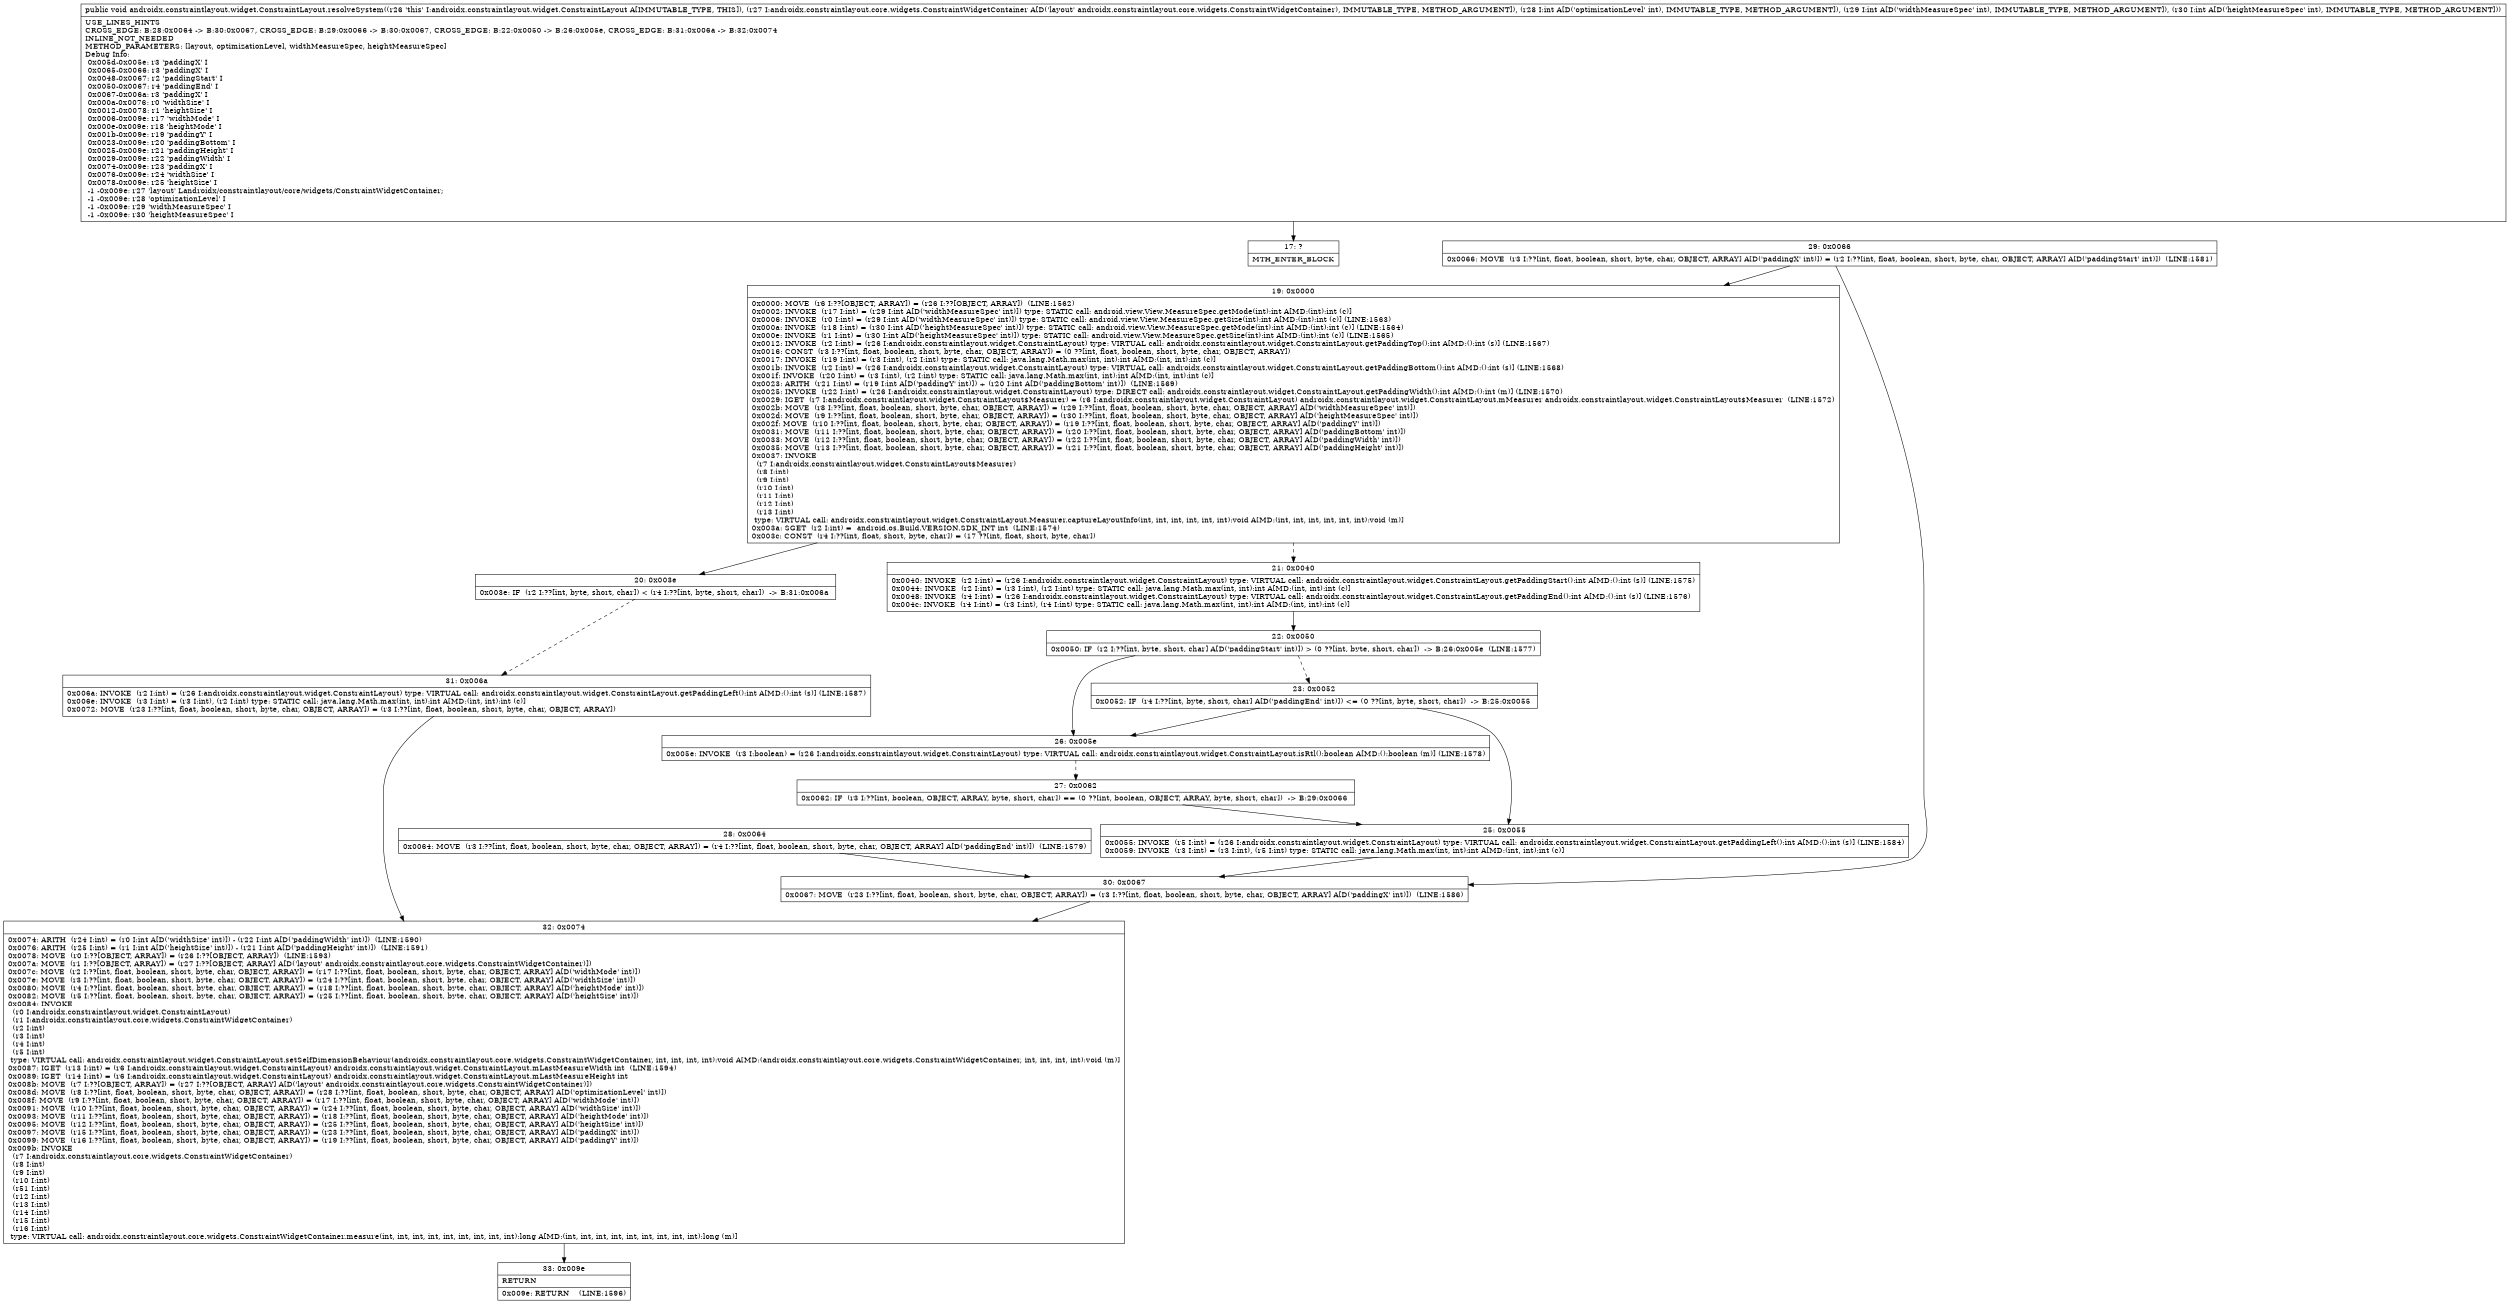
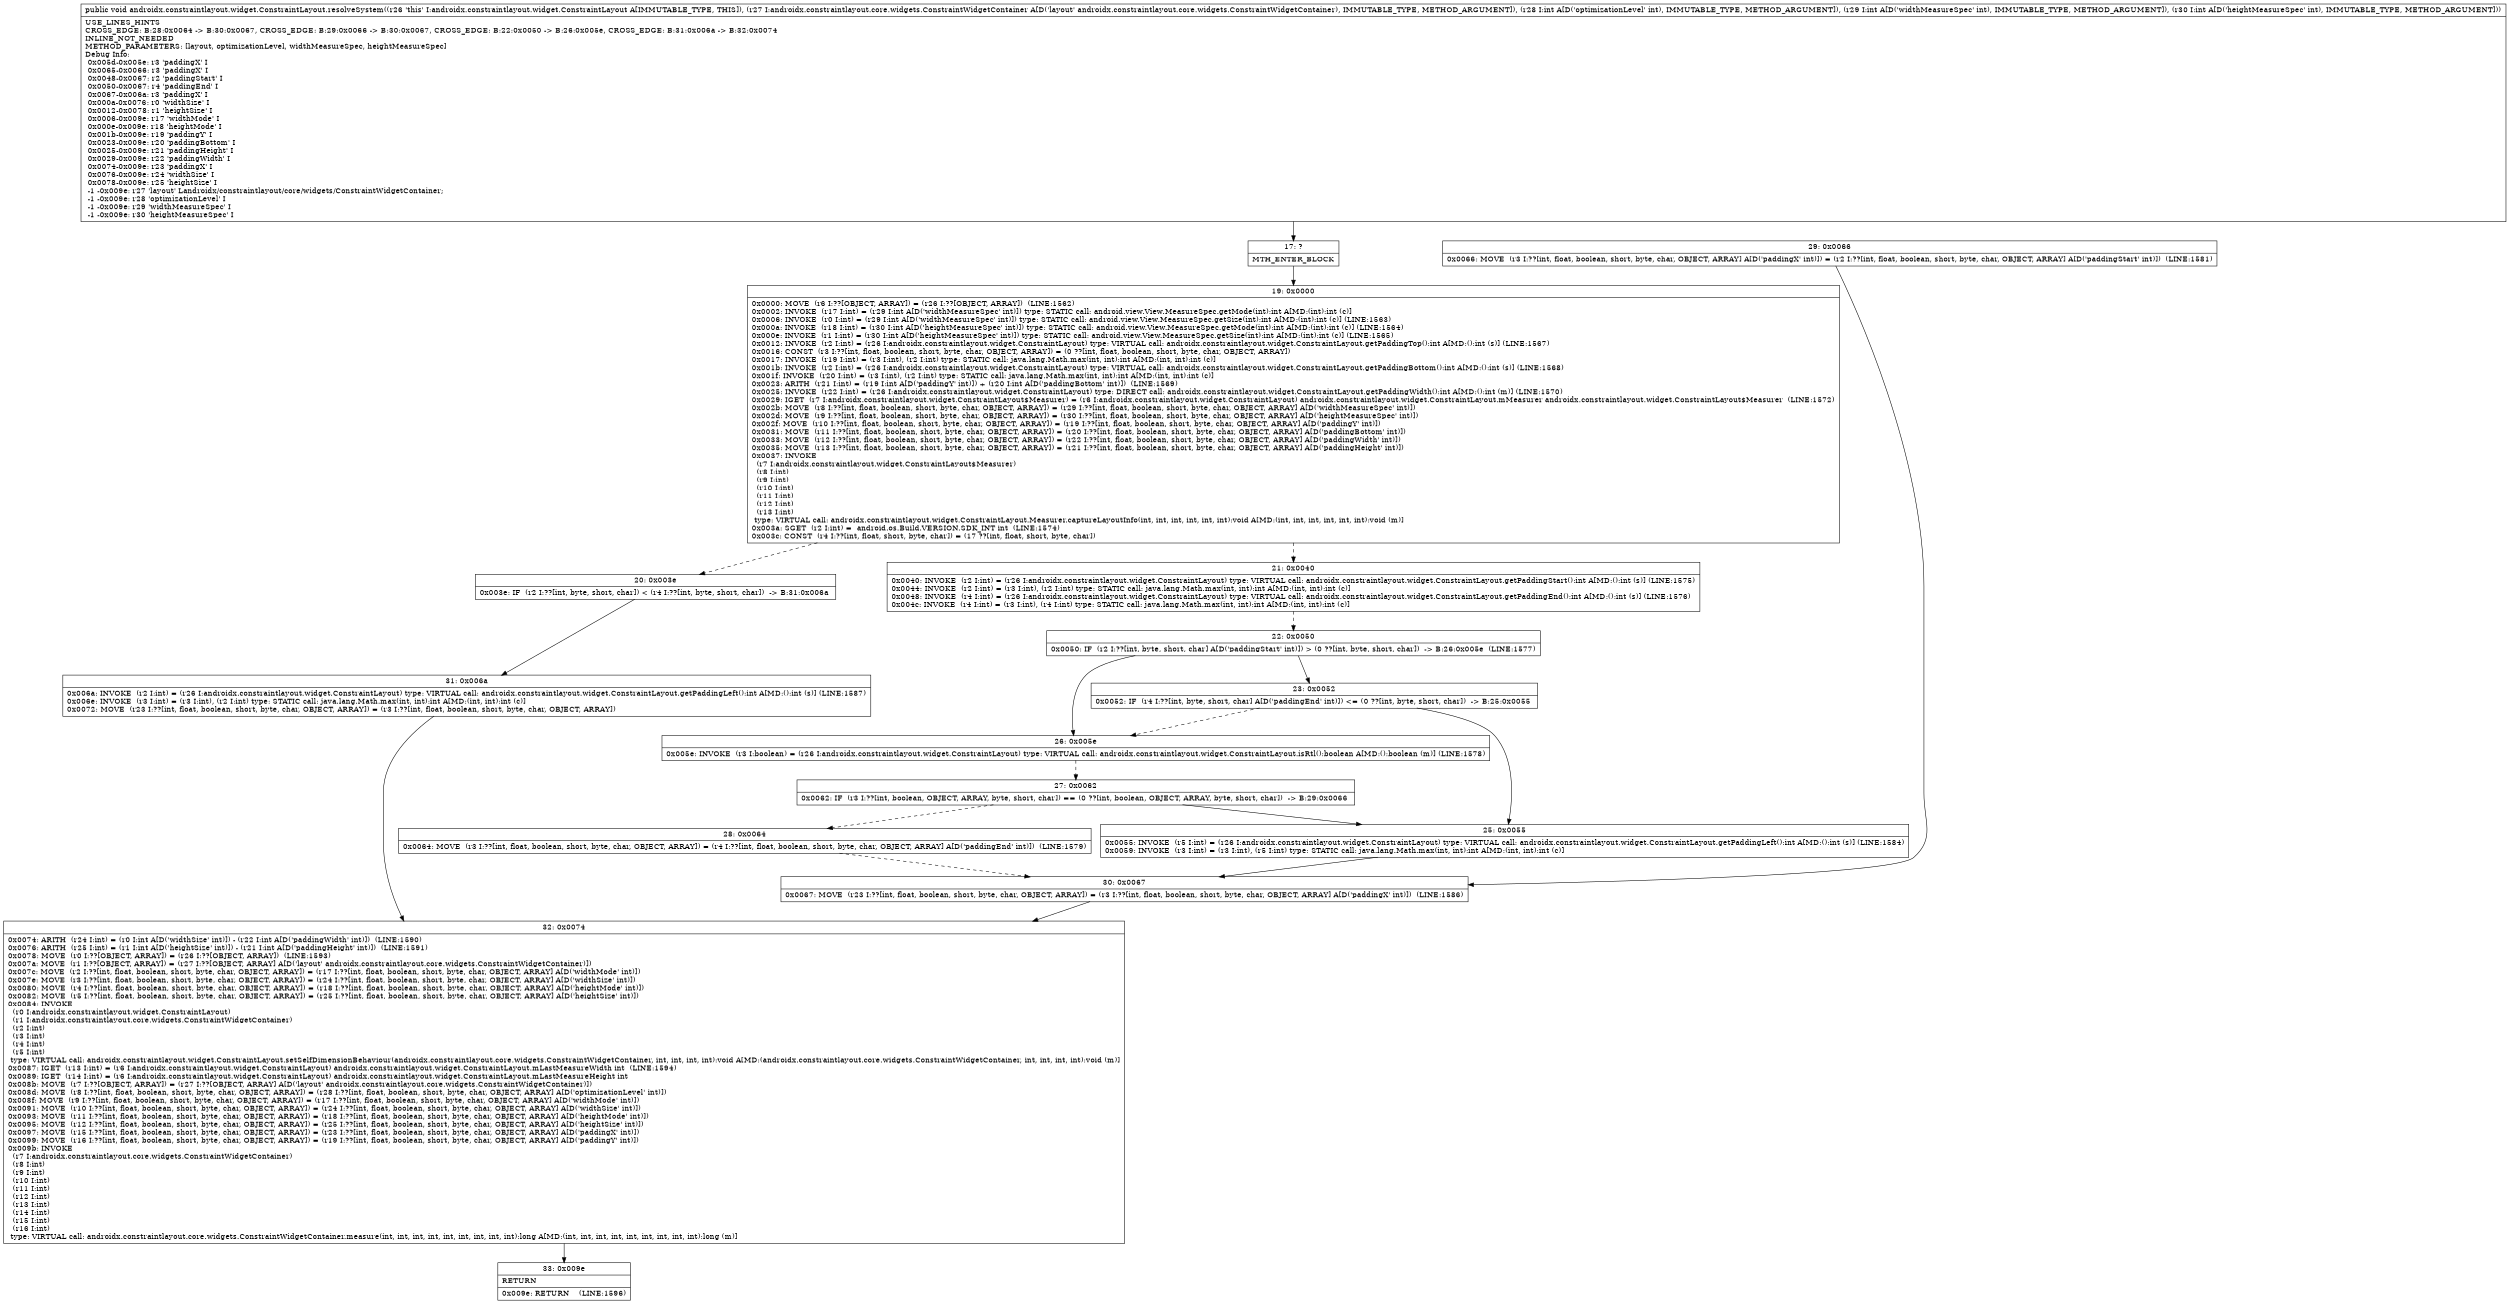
(1760, 275) -> (1293, 273)
(761, 558) -> (761, 558)
(1293, 618) -> (1293, 618)
(571, 636) -> (571, 636)
(1303, 667) -> (1303, 667)
(1198, 721) -> (1198, 721)
none -> (913, 816)
(932, 865) -> (932, 865)
(29, 1189) -> (29, 1189)
